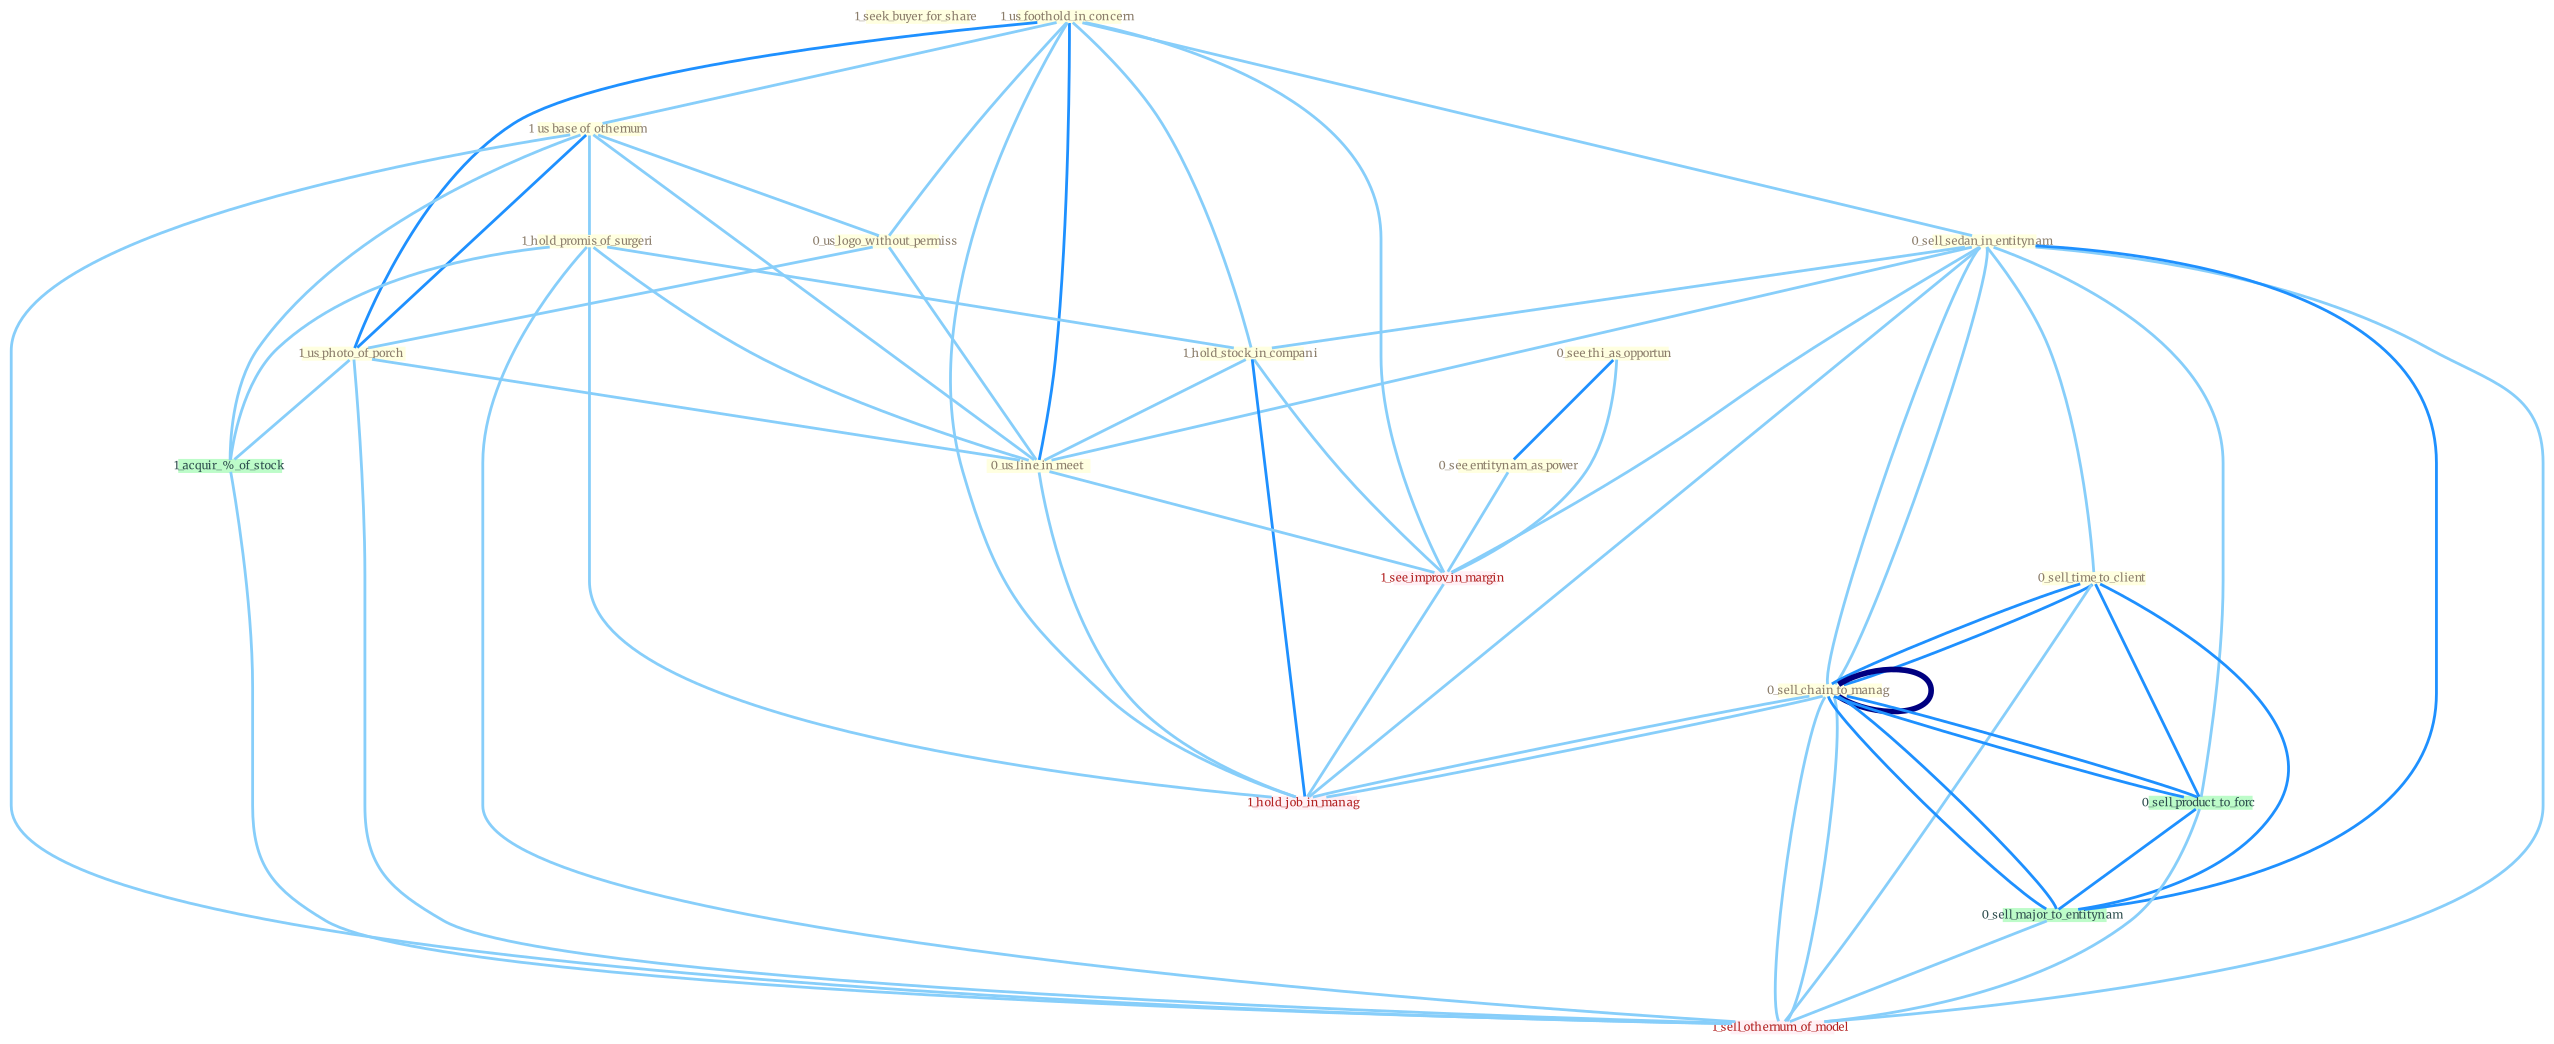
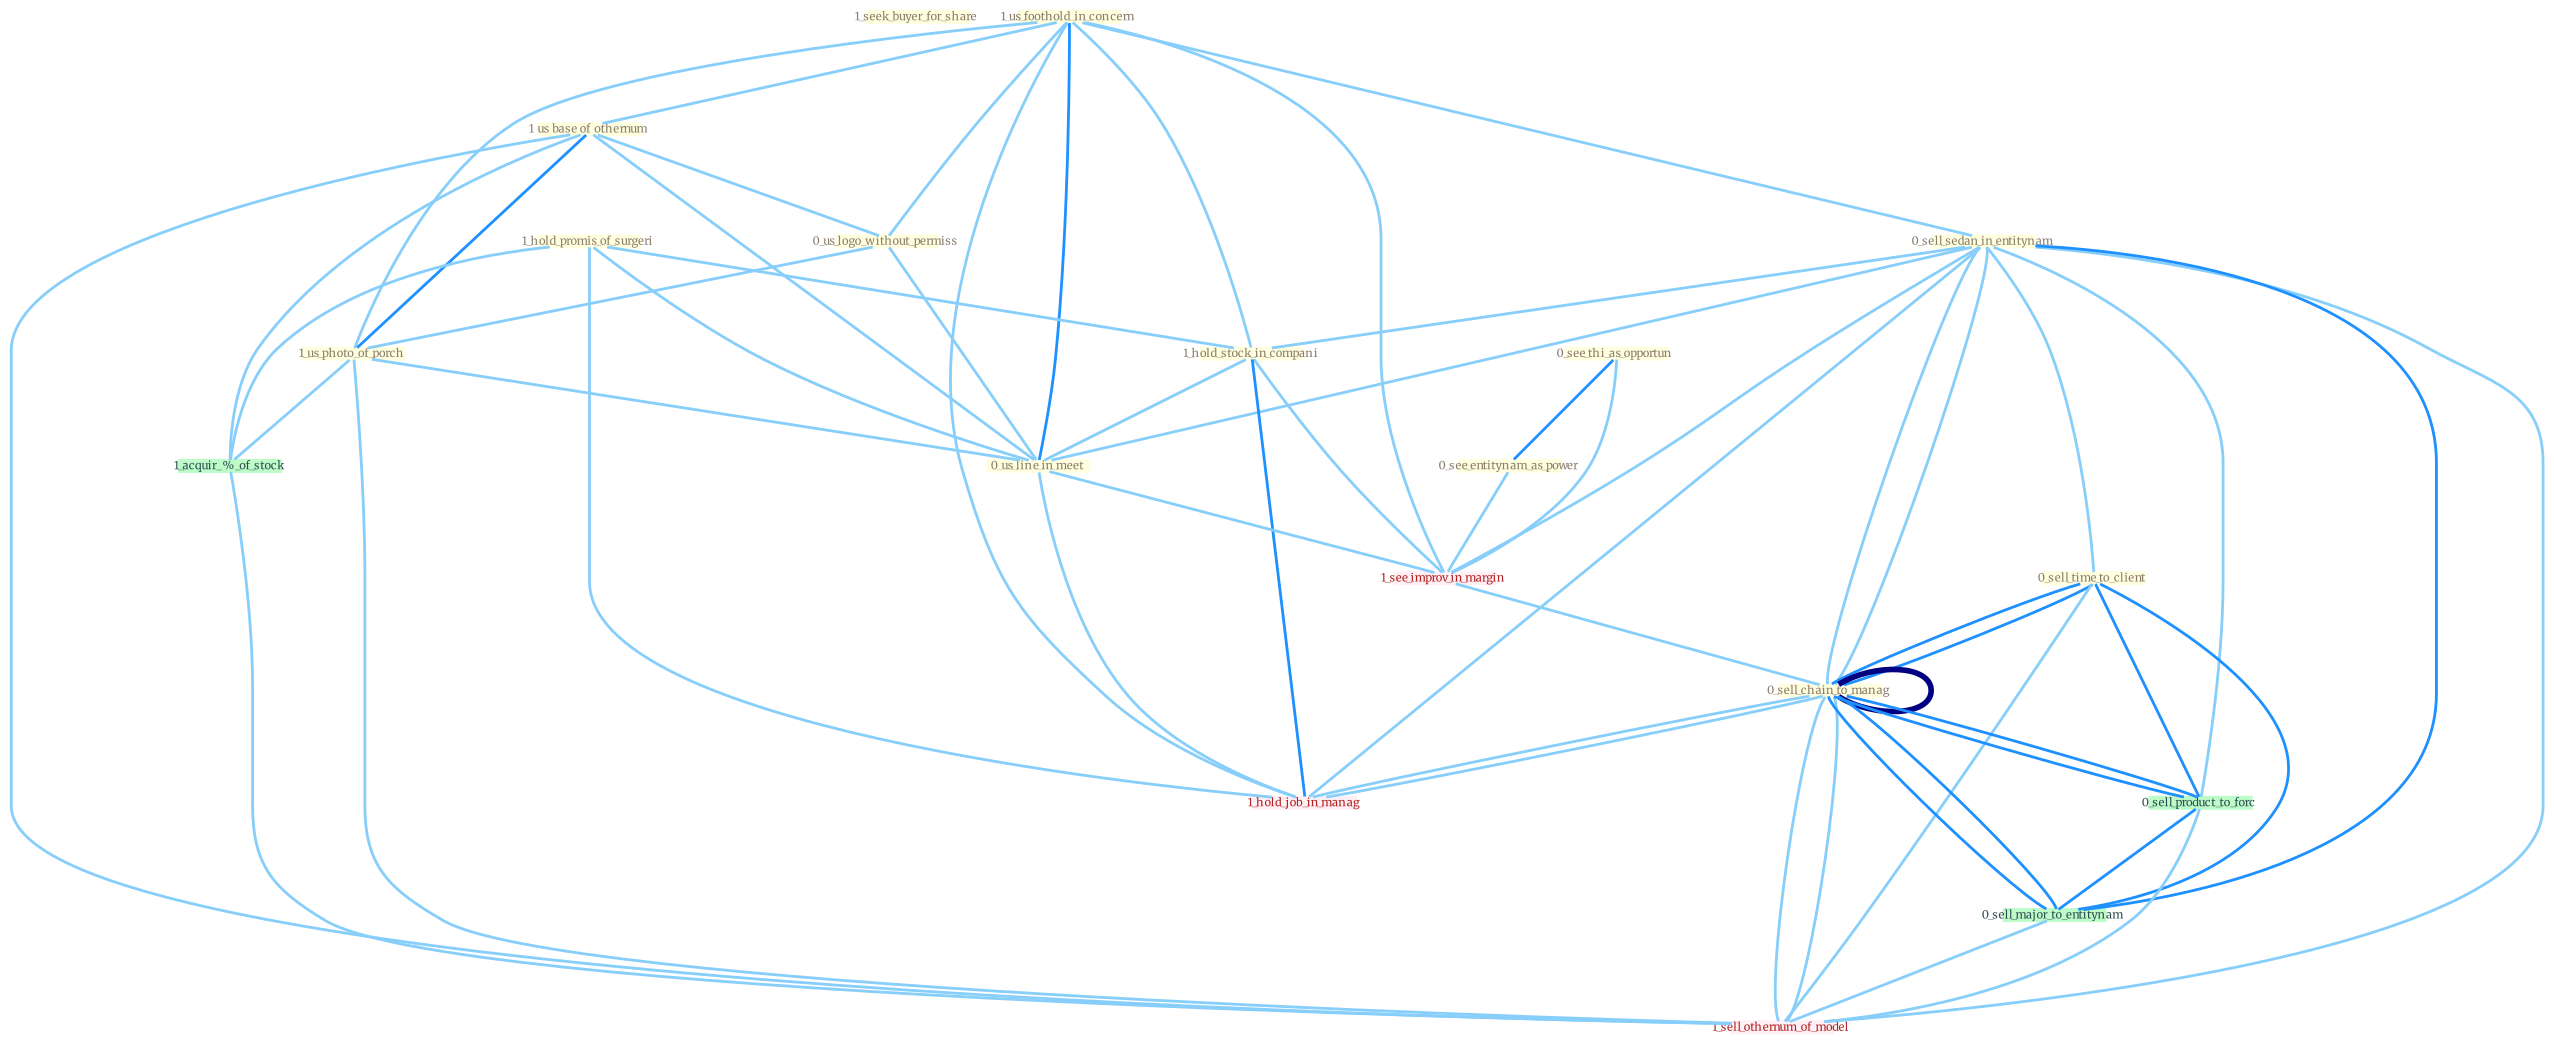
(634, 81) -> (634, 81)
(589, 185) -> none
(1375, 690) -> (1638, 634)
(804, 924) -> none
